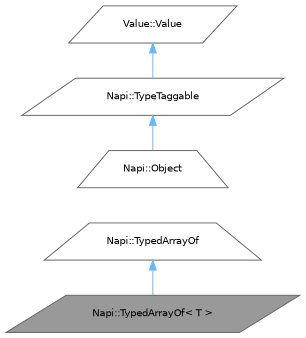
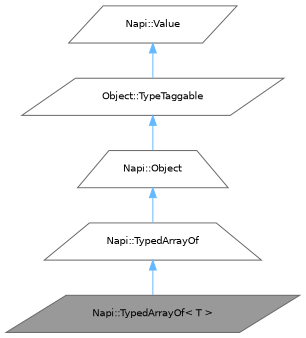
(153, 24) -> (153, 24)
(153, 97) -> (153, 97)
none -> (153, 210)
